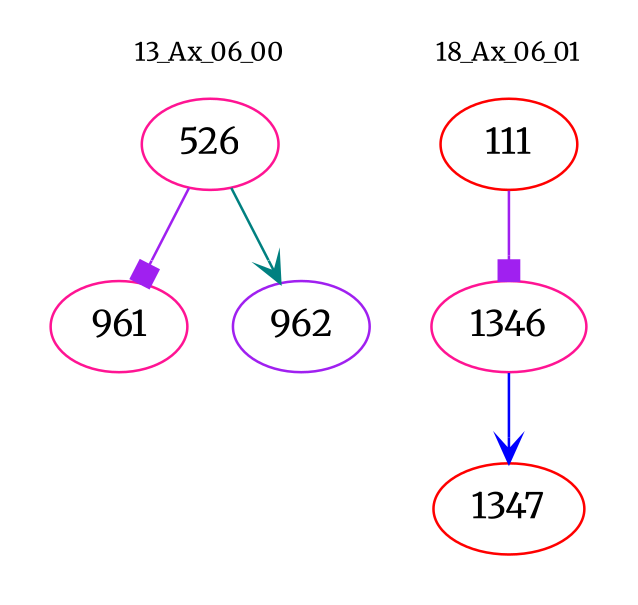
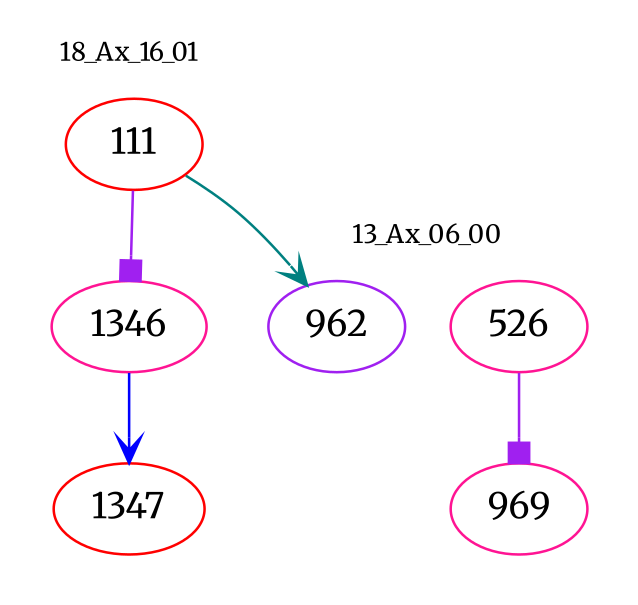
(509, 54) -> (129, 54)
(250, 224) -> (264, 237)
(119, 327) -> (519, 509)
